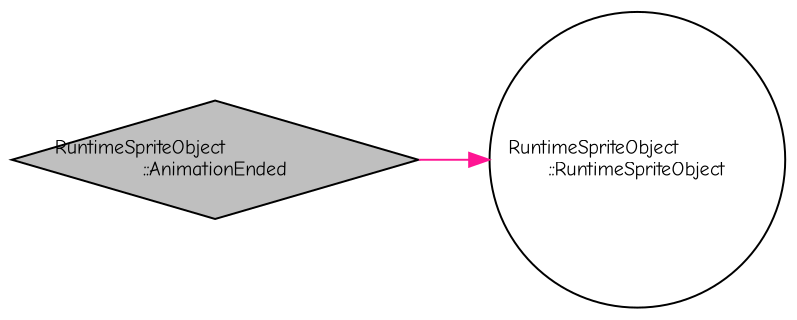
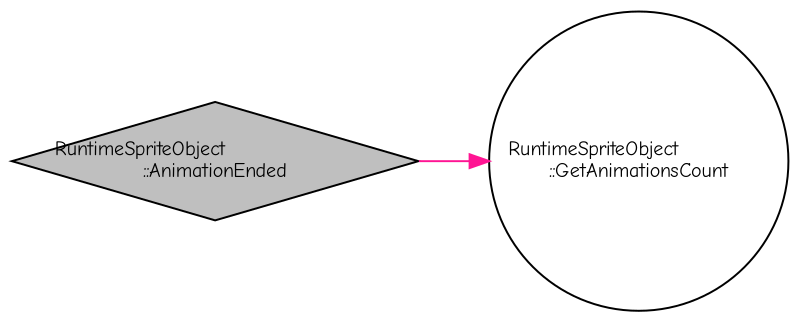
(637, 160) -> (639, 161)
